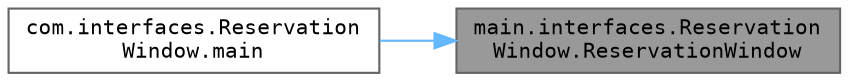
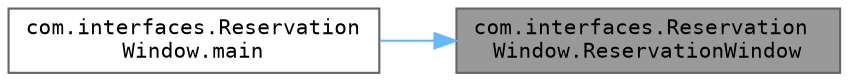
(648, 41) -> (648, 41)
